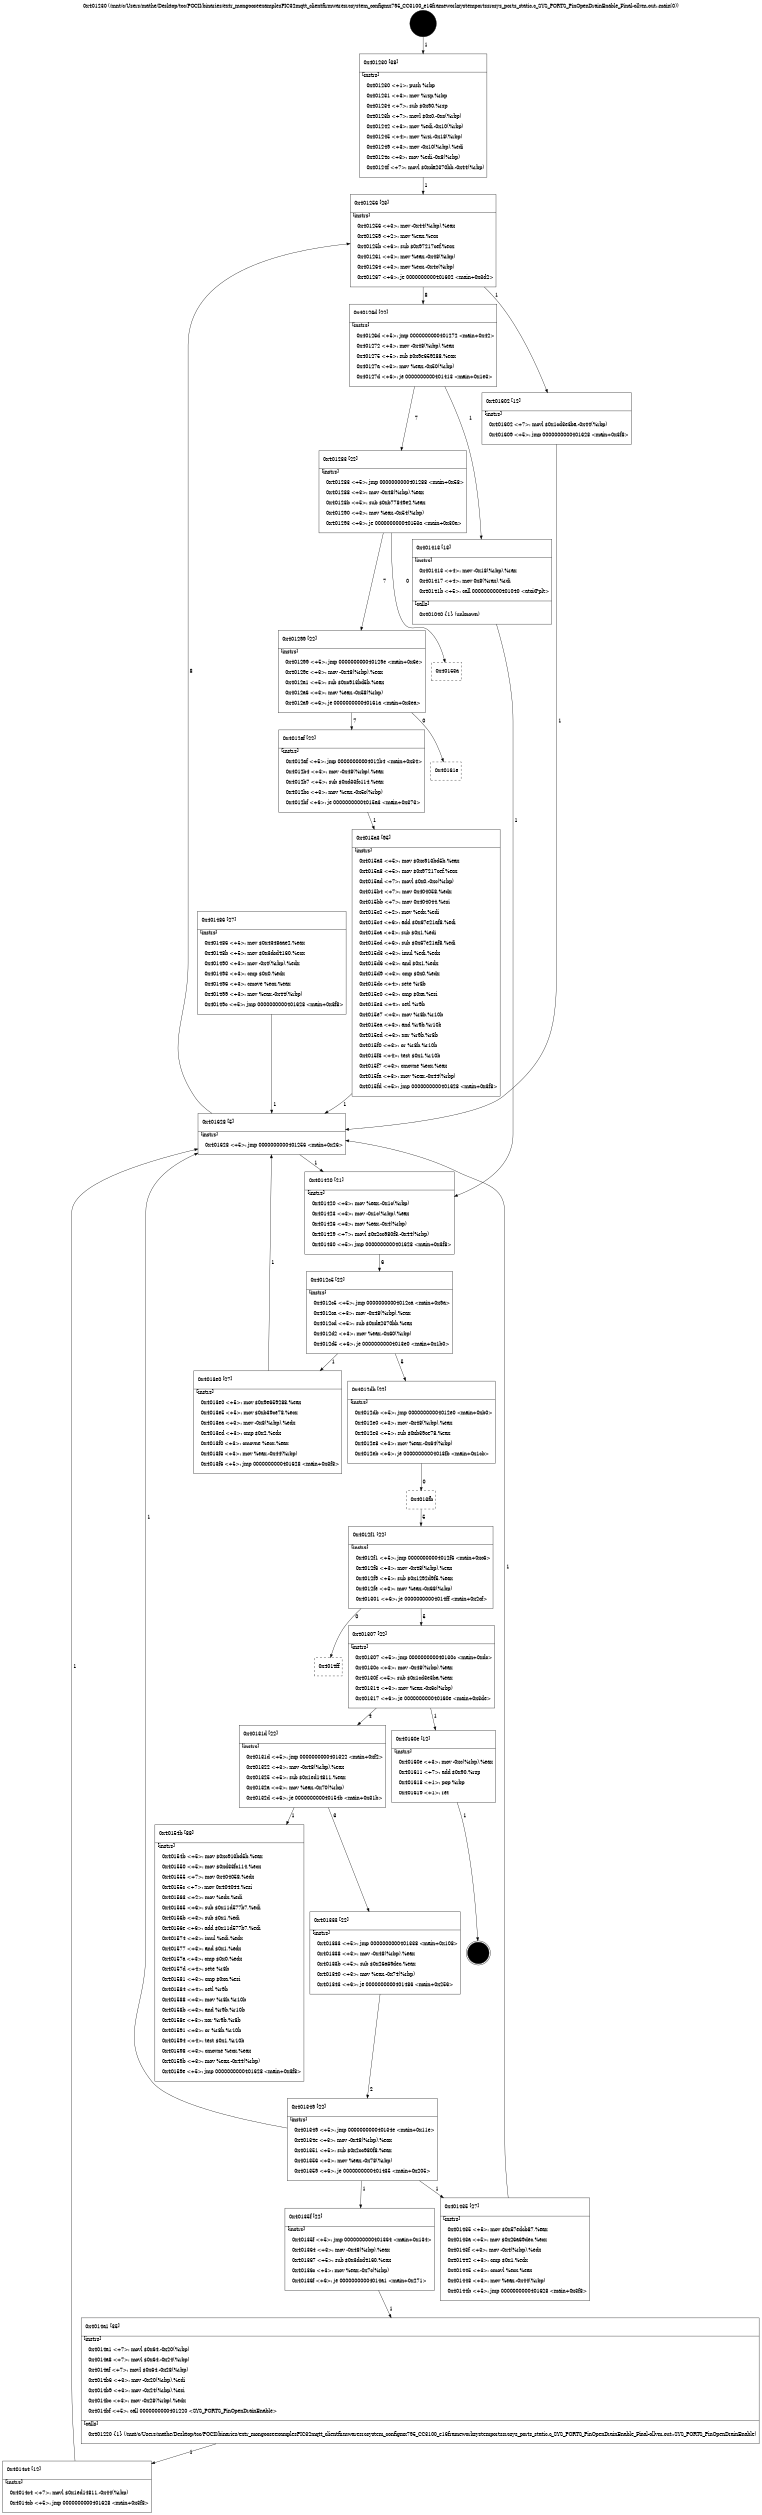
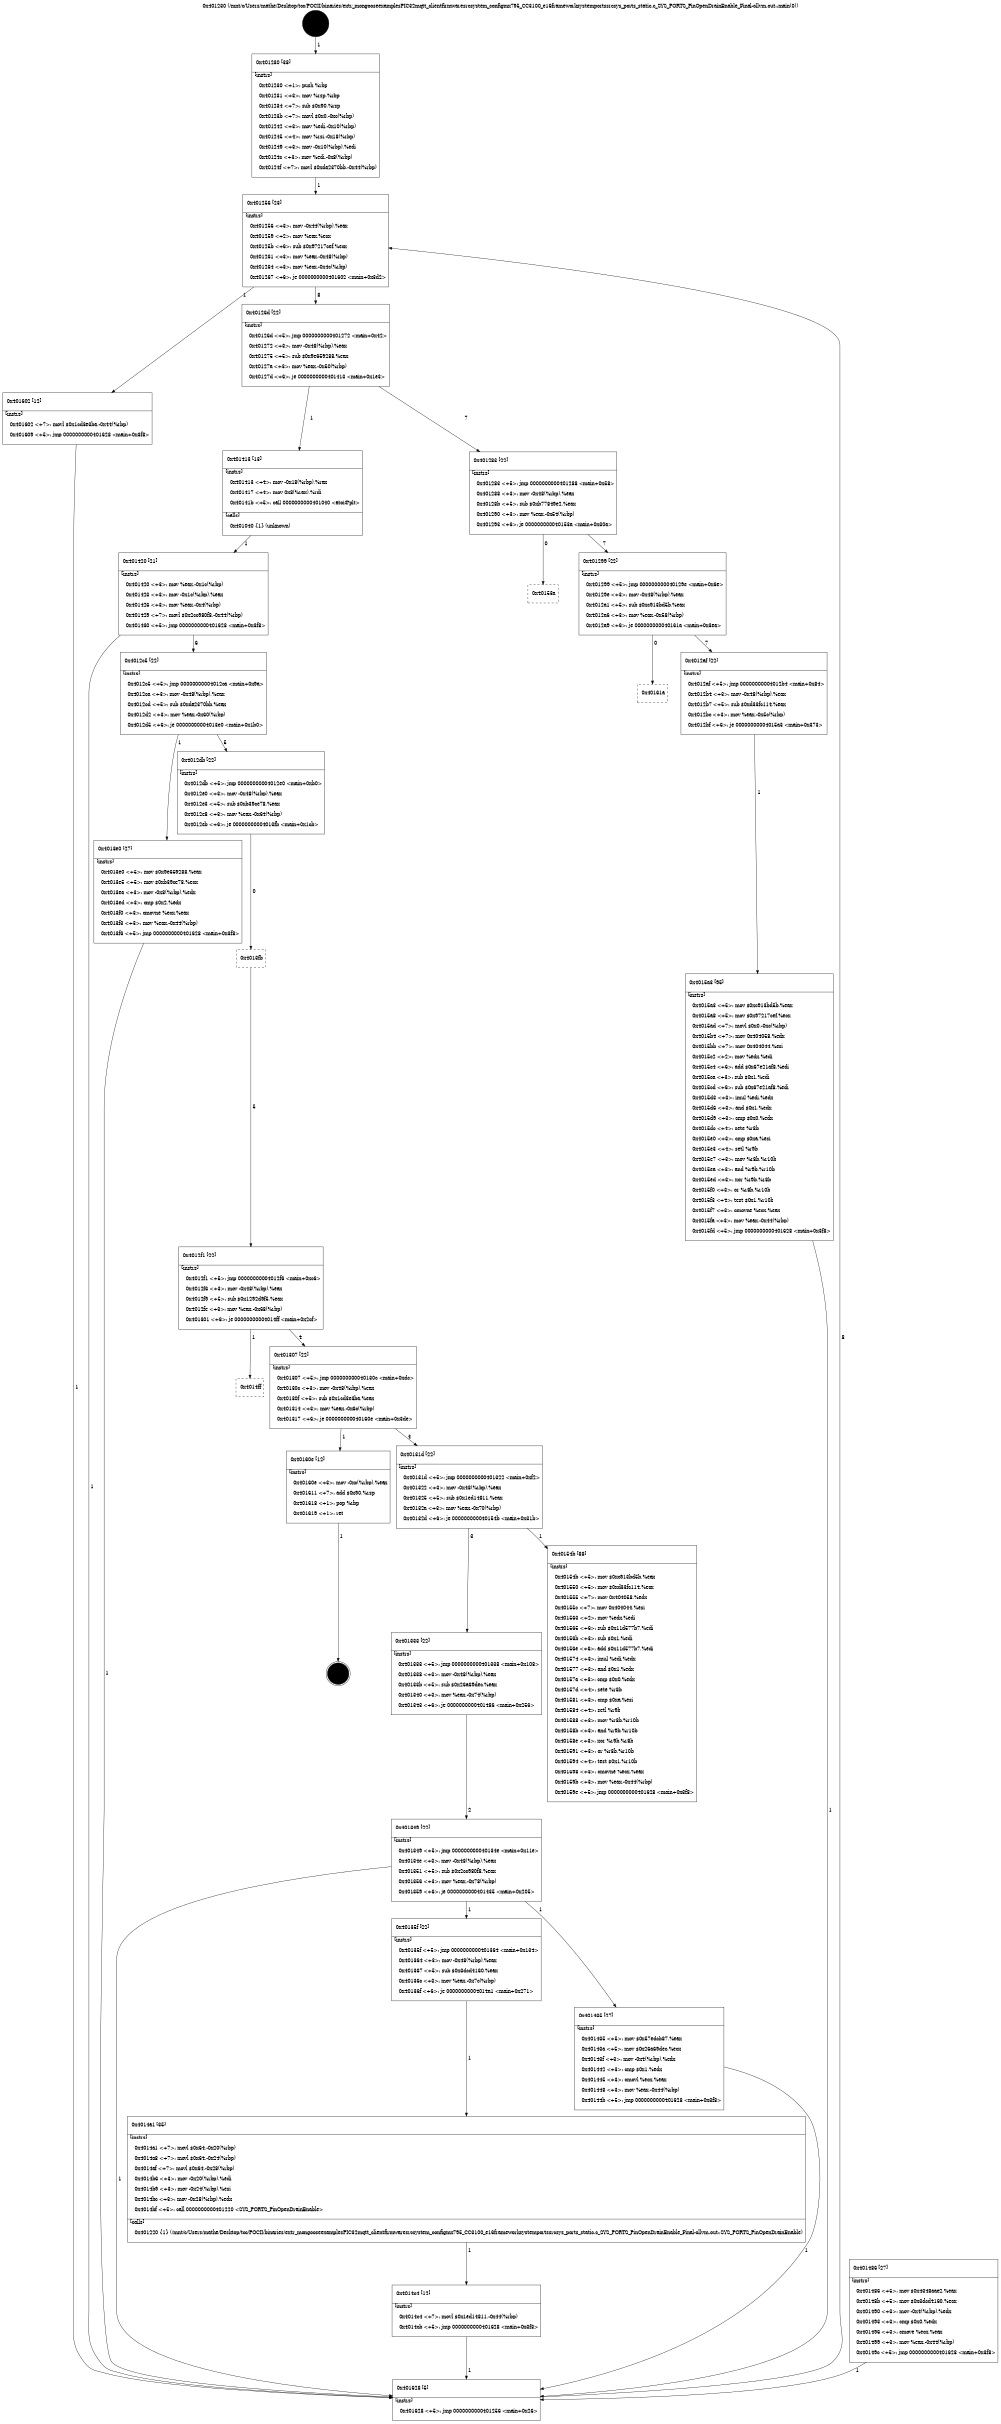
(310, 1162) -> (89, 1642)
(356, 1617) -> (253, 1338)
(423, 1617) -> (299, 1338)
